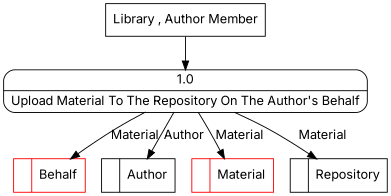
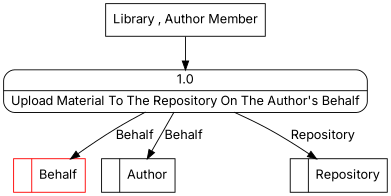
(135, 136) -> (135, 136)
(184, 136) -> (184, 136)
(323, 136) -> (323, 136)
(233, 175) -> none
